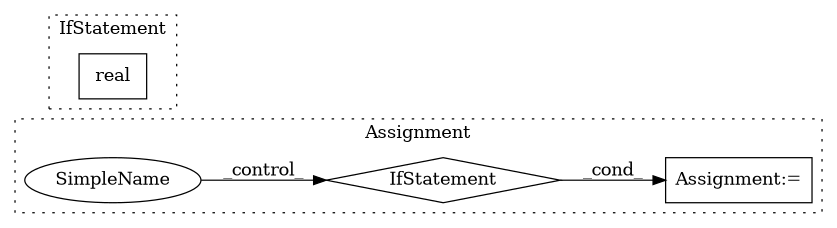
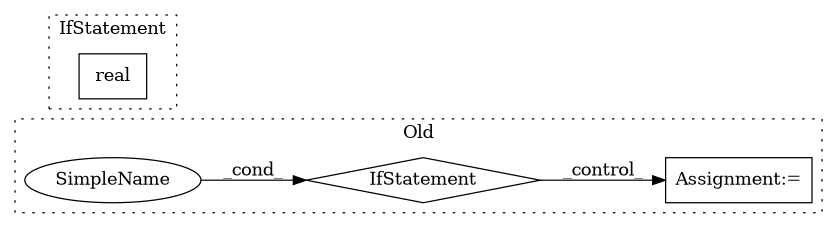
(419, 133) -> (419, 133)
(263, 171) -> (253, 171)
(613, 171) -> (603, 171)
